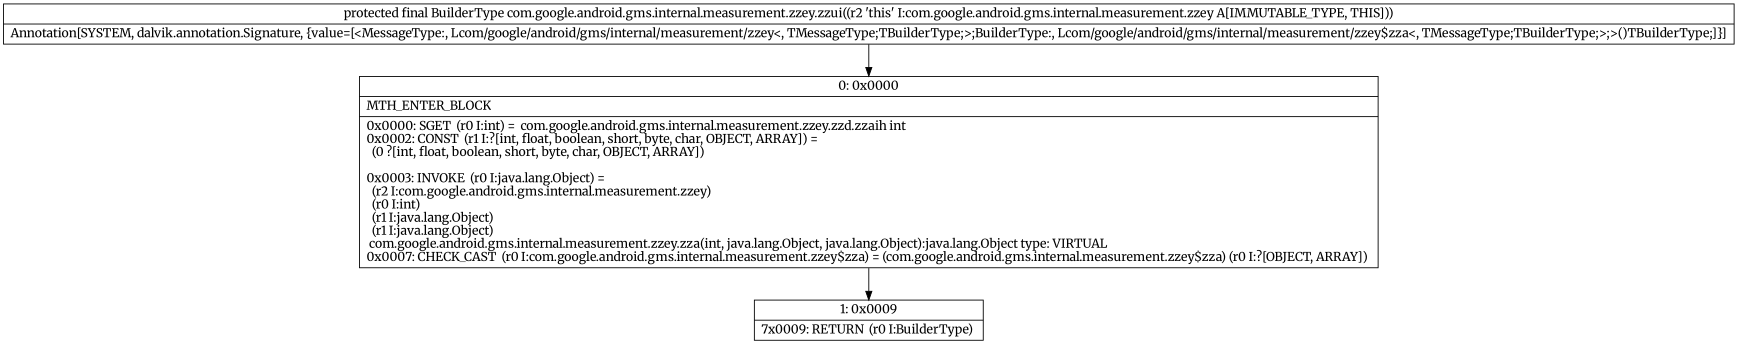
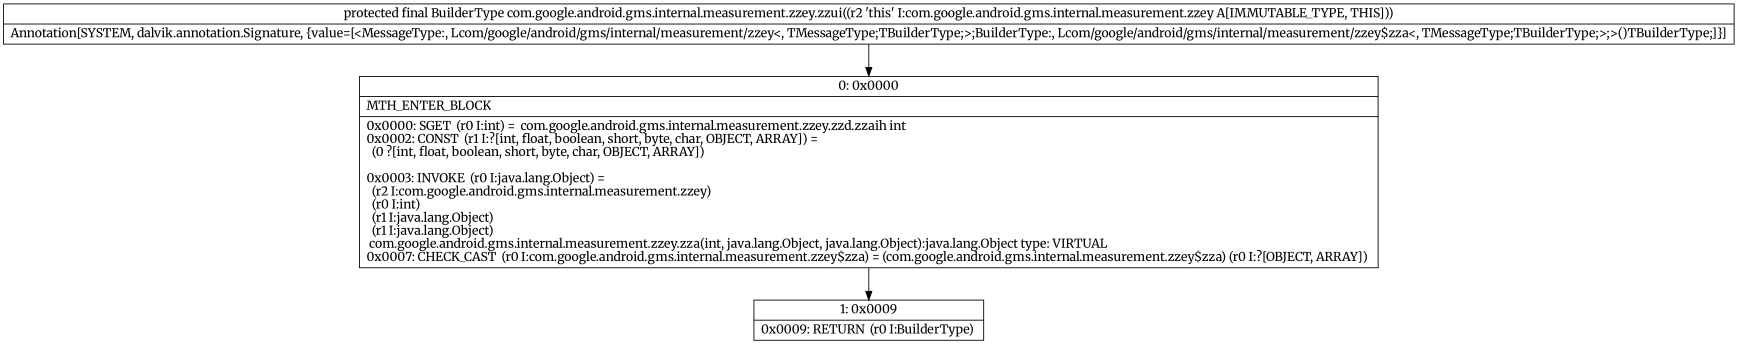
(869, 330) -> (869, 330)
